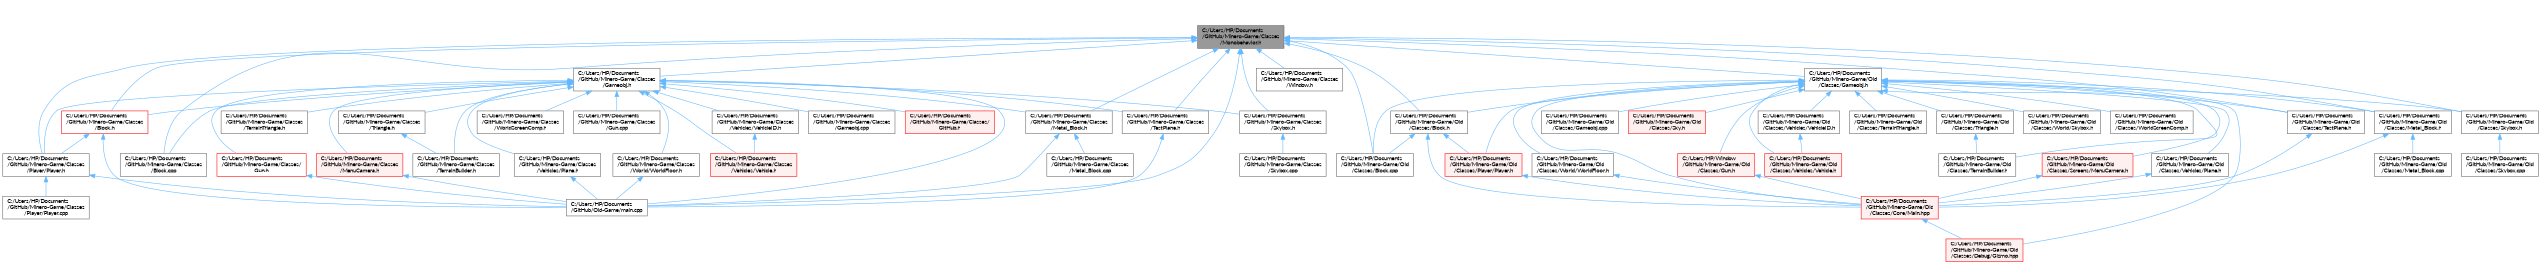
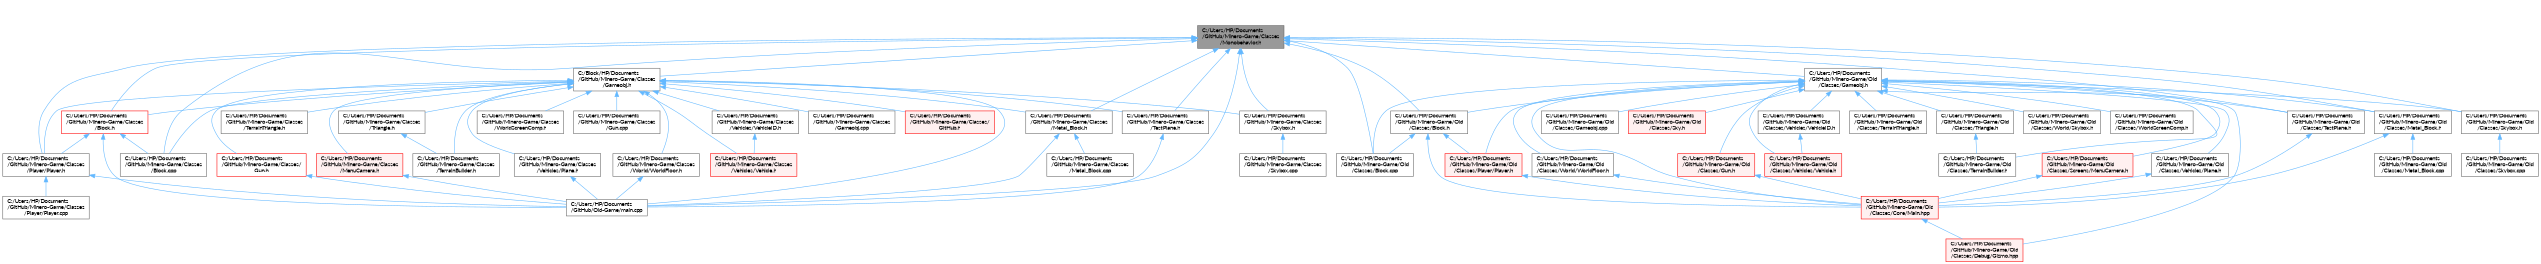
(617, 80) -> (617, 80)
(1300, 80) -> none
none -> (136, 145)
(1716, 165) -> (1716, 165)
